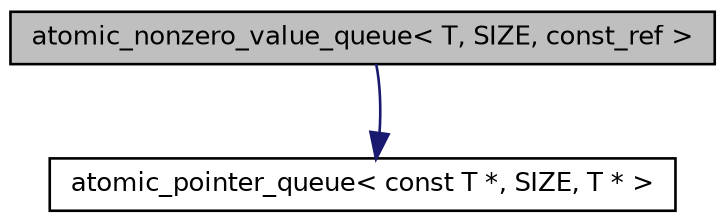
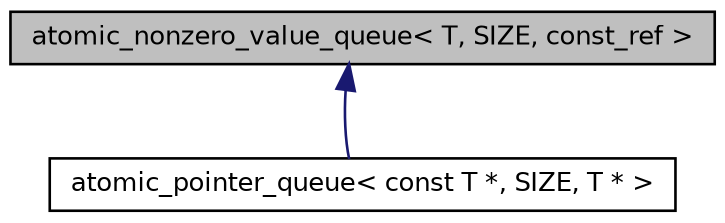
(380, 98) -> (345, 125)
